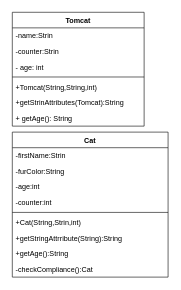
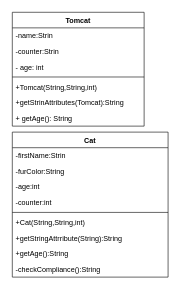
(55, 223) -> (57, 223)
(57, 270) -> (62, 270)
